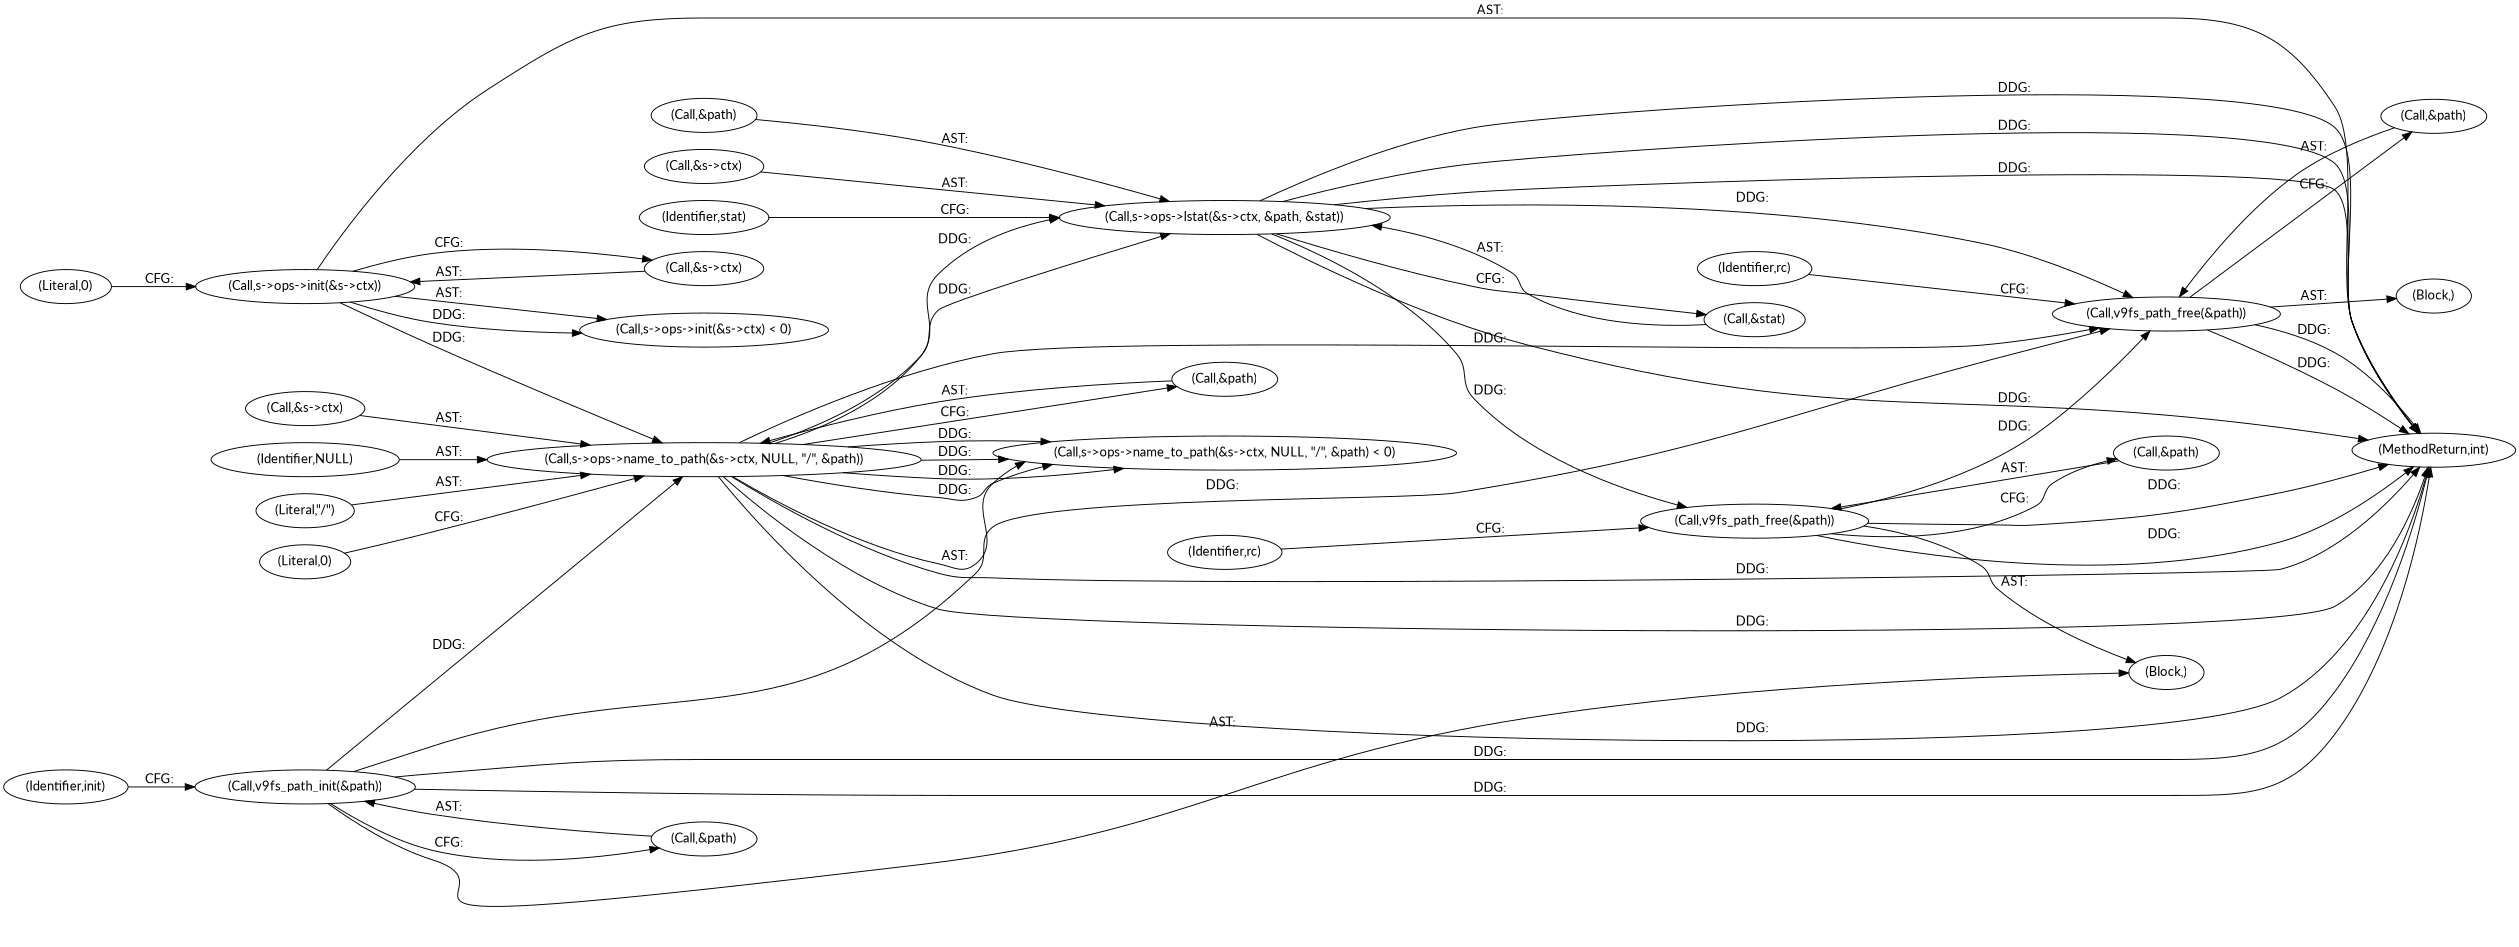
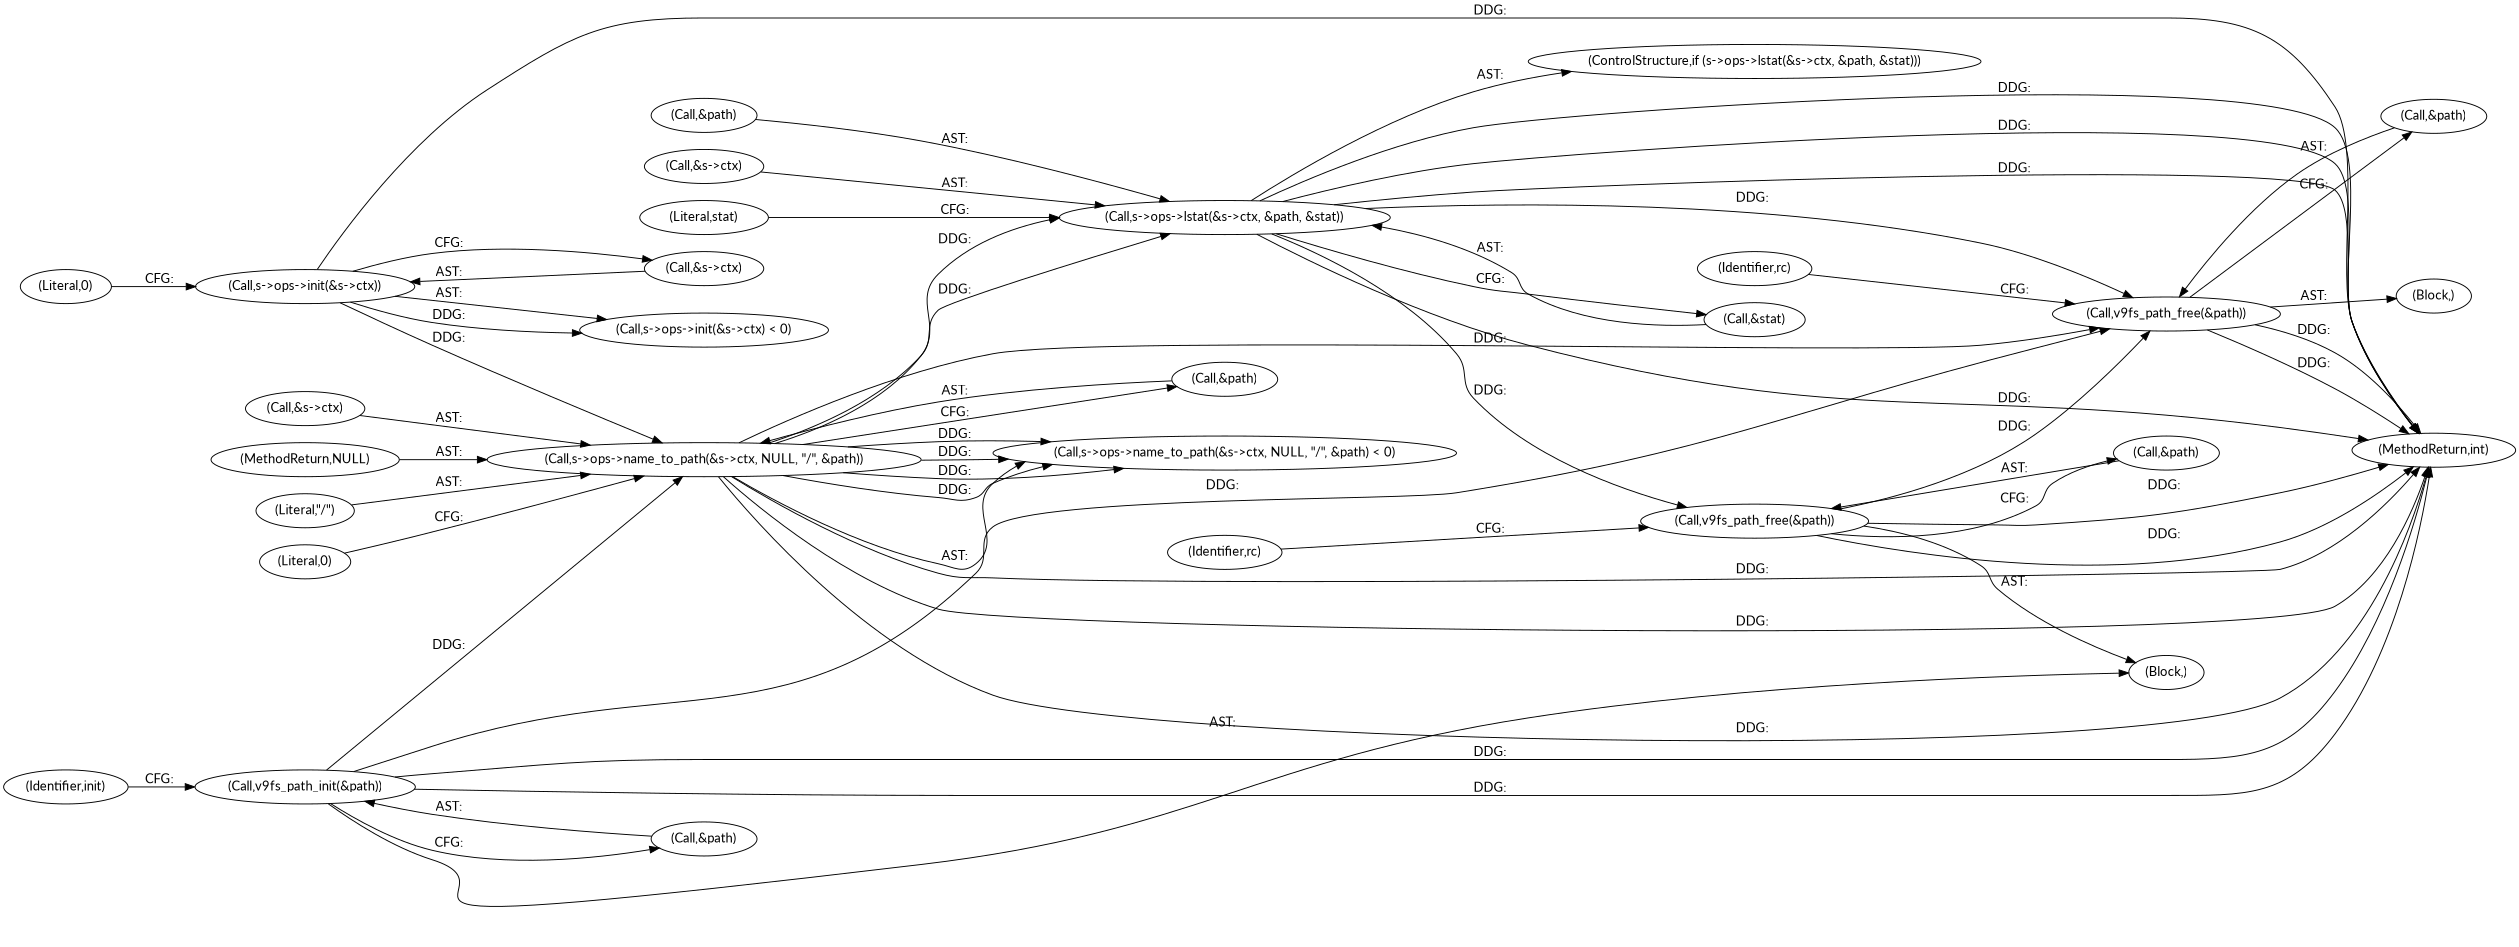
(1492, 11) -> (1492, 11)
none -> (1755, 61)
(704, 218) -> (704, 218)
(305, 460) -> (305, 460)
